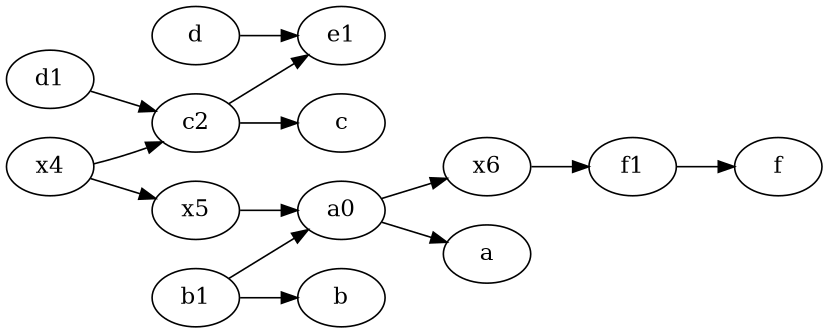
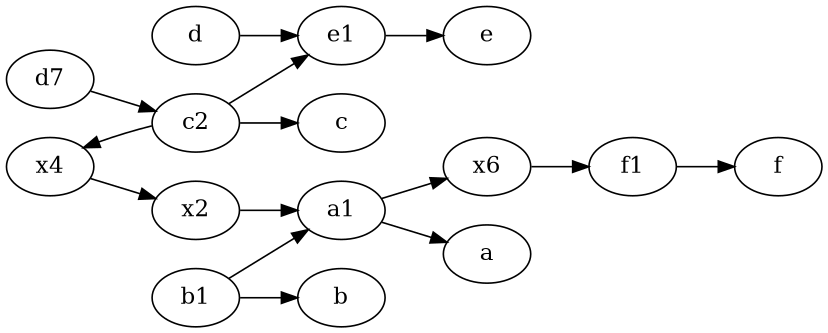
none -> (487, 36)
(50, 79) -> (50, 79)
(120, 157) -> (125, 133)
(196, 210) -> (196, 210)
(341, 210) -> (341, 210)
